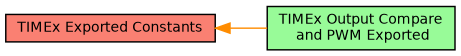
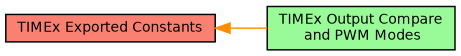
(361, 28) -> (361, 28)
